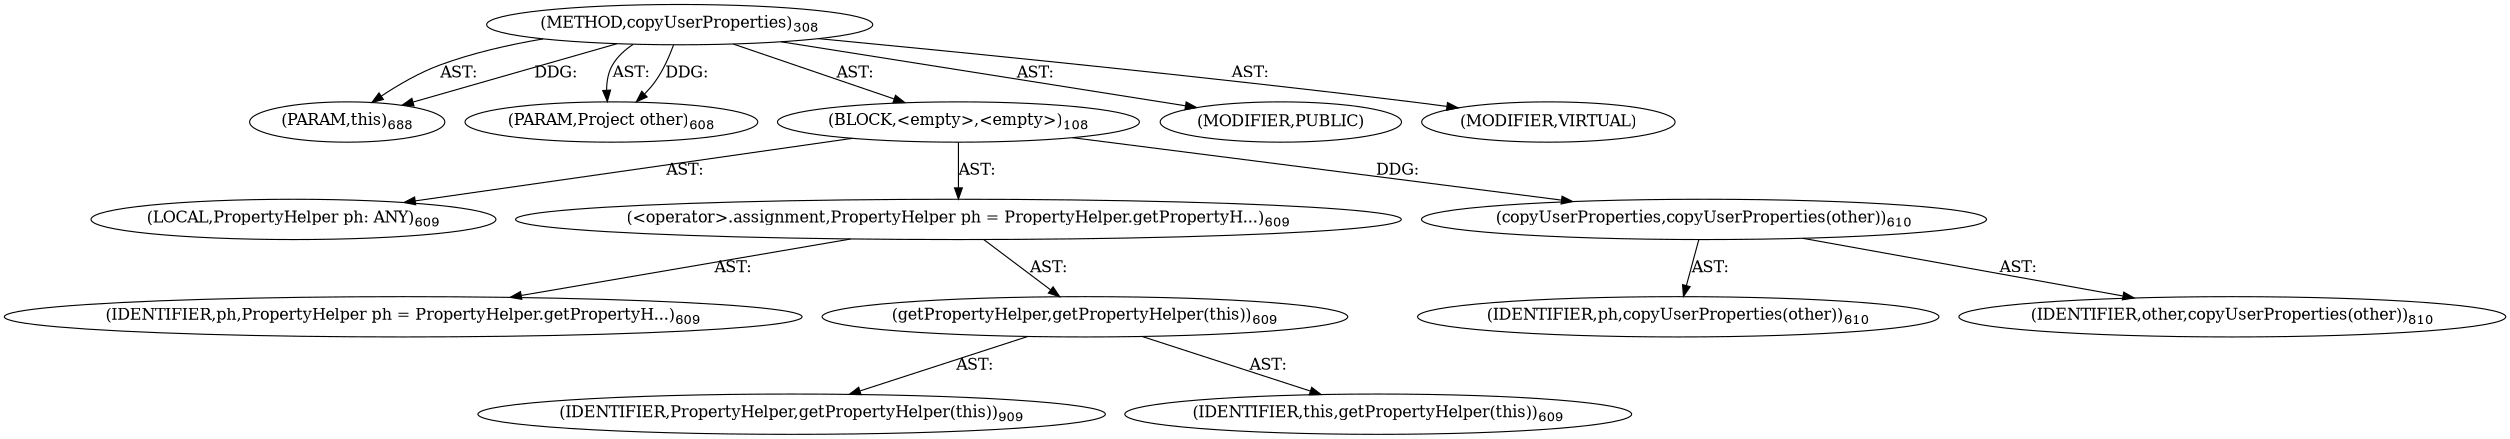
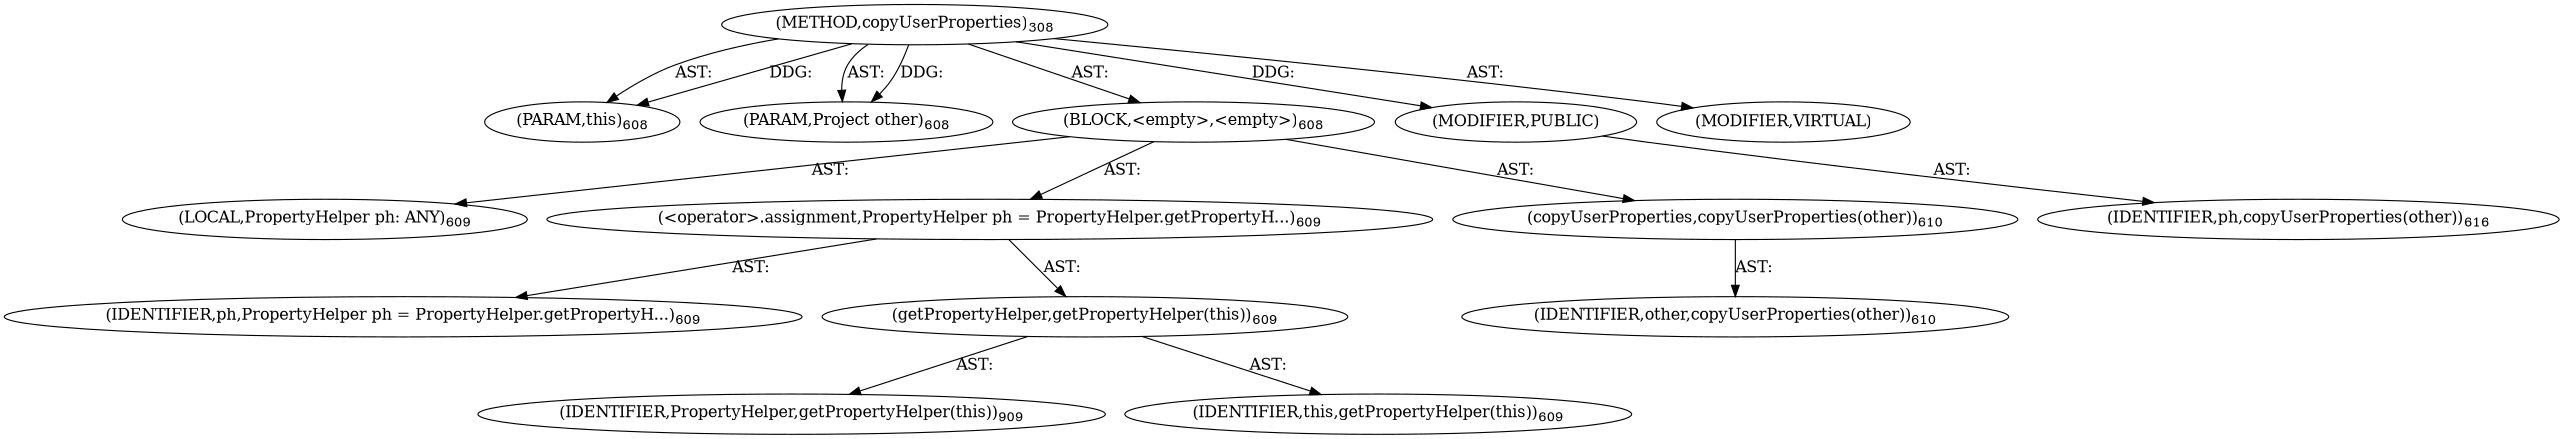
(1038, 73) -> (1276, 73)
(400, 120) -> (635, 120)
(1076, 120) -> (1311, 120)
(1400, 171) -> (1518, 171)
(1693, 263) -> (1872, 170)
(1857, 315) -> (2477, 218)
(2421, 315) -> (1924, 315)
